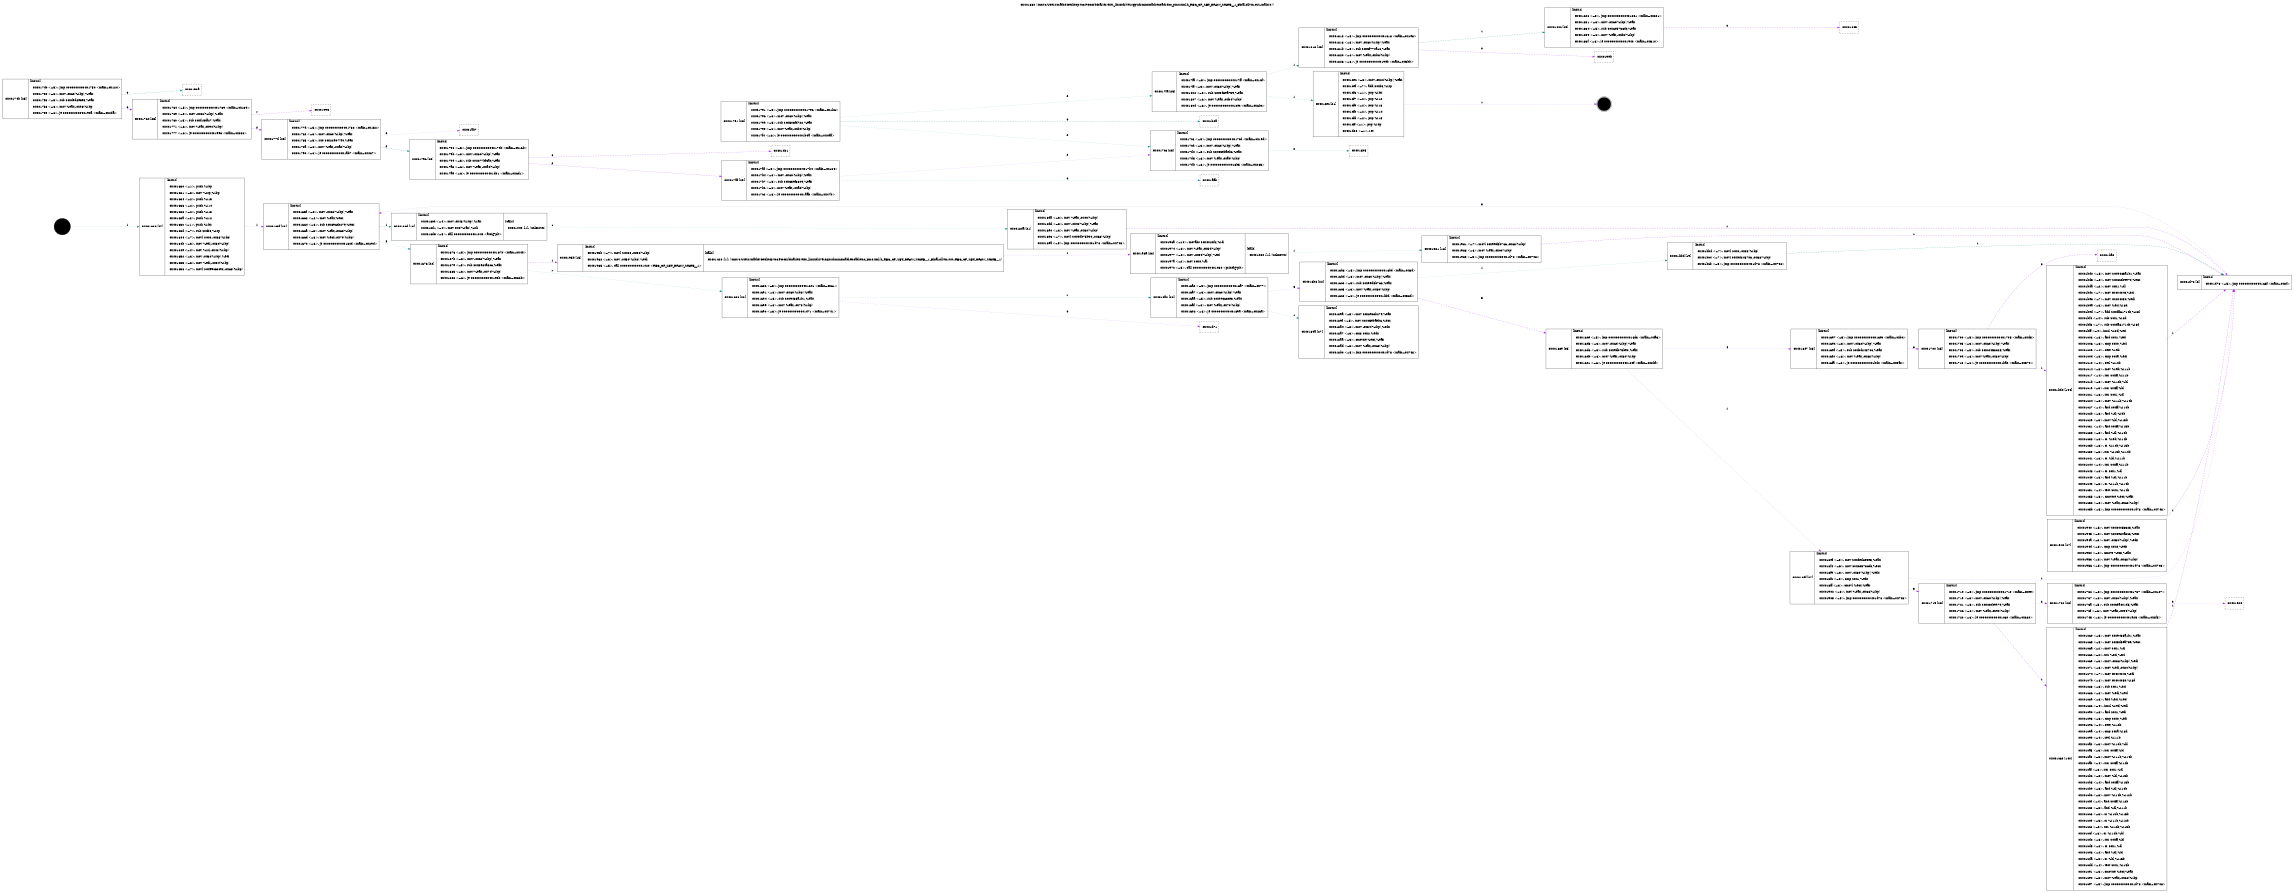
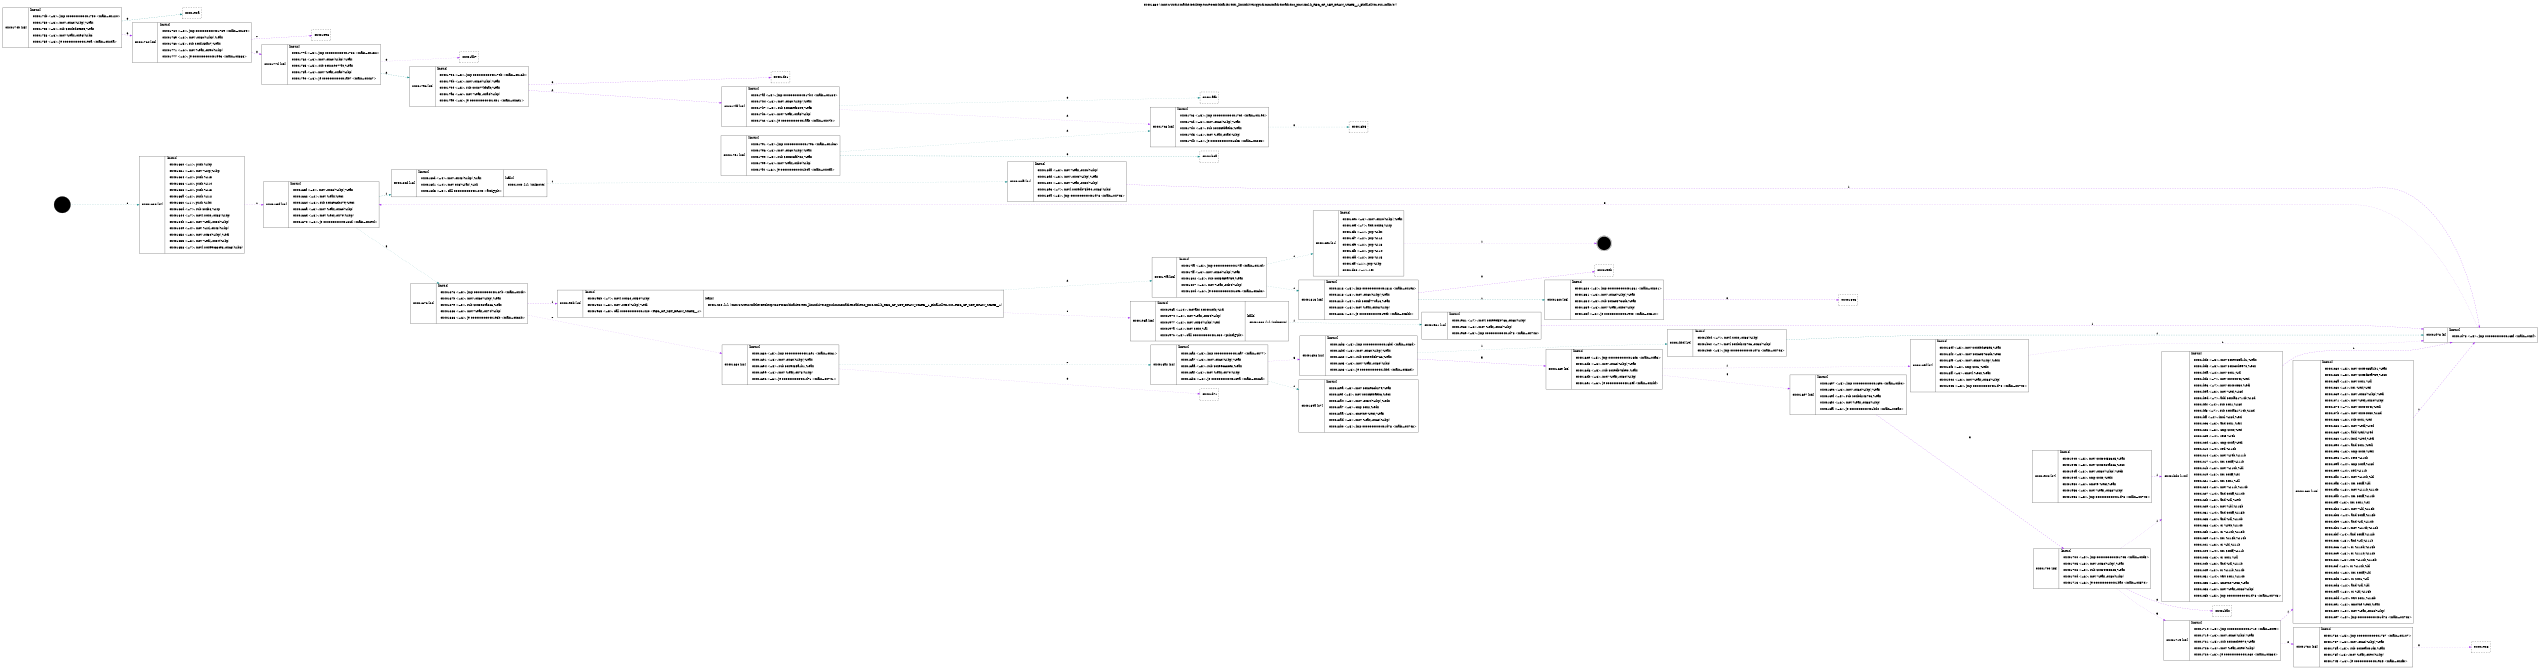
(995, 107) -> (1076, 285)
(624, 281) -> (624, 334)
(2218, 411) -> (2156, 476)
(1913, 590) -> (2139, 605)
